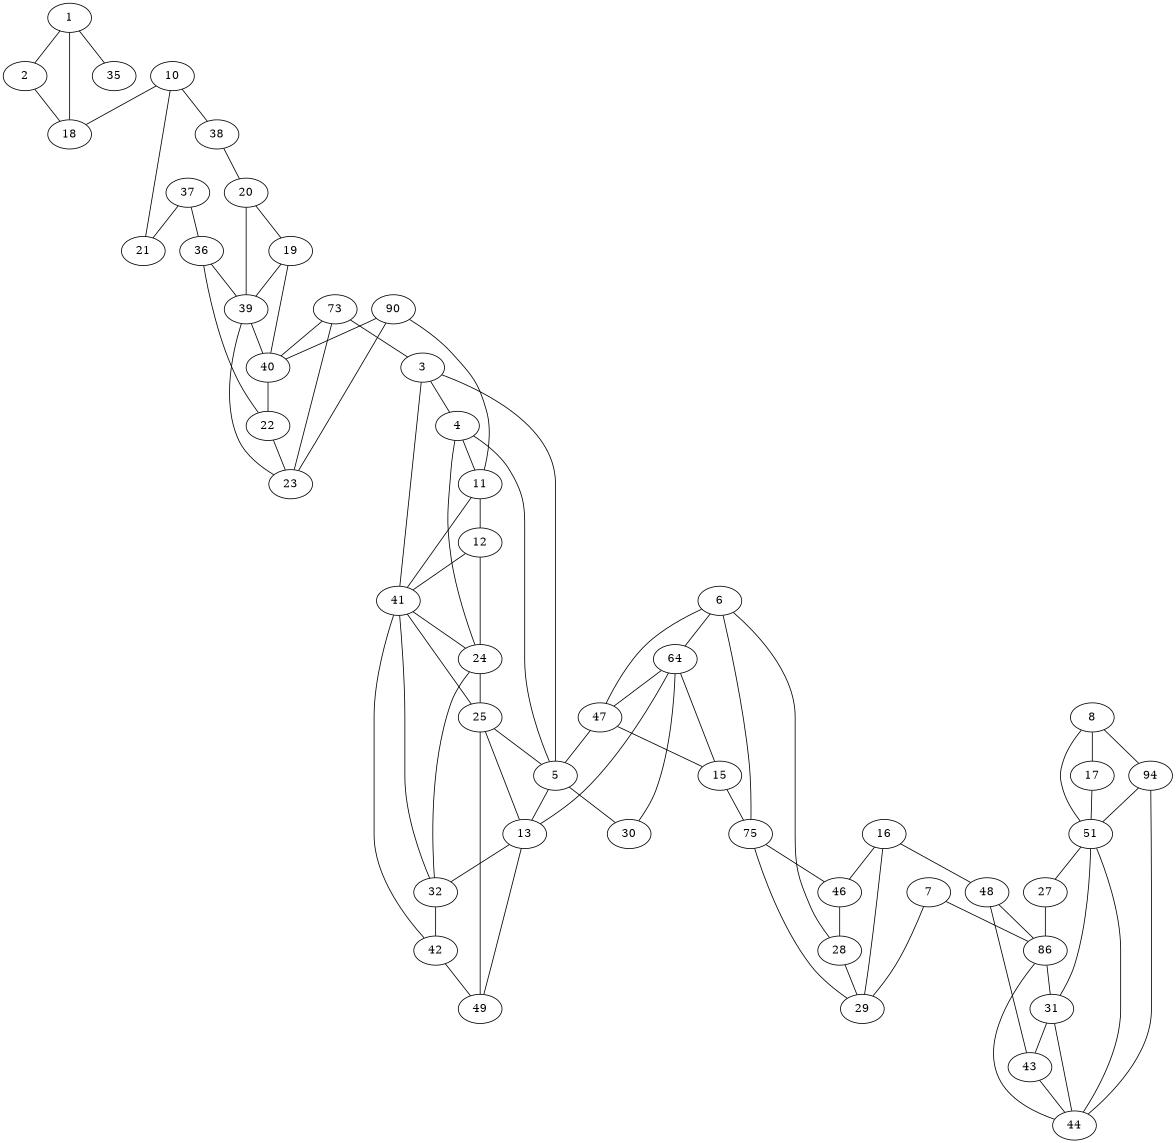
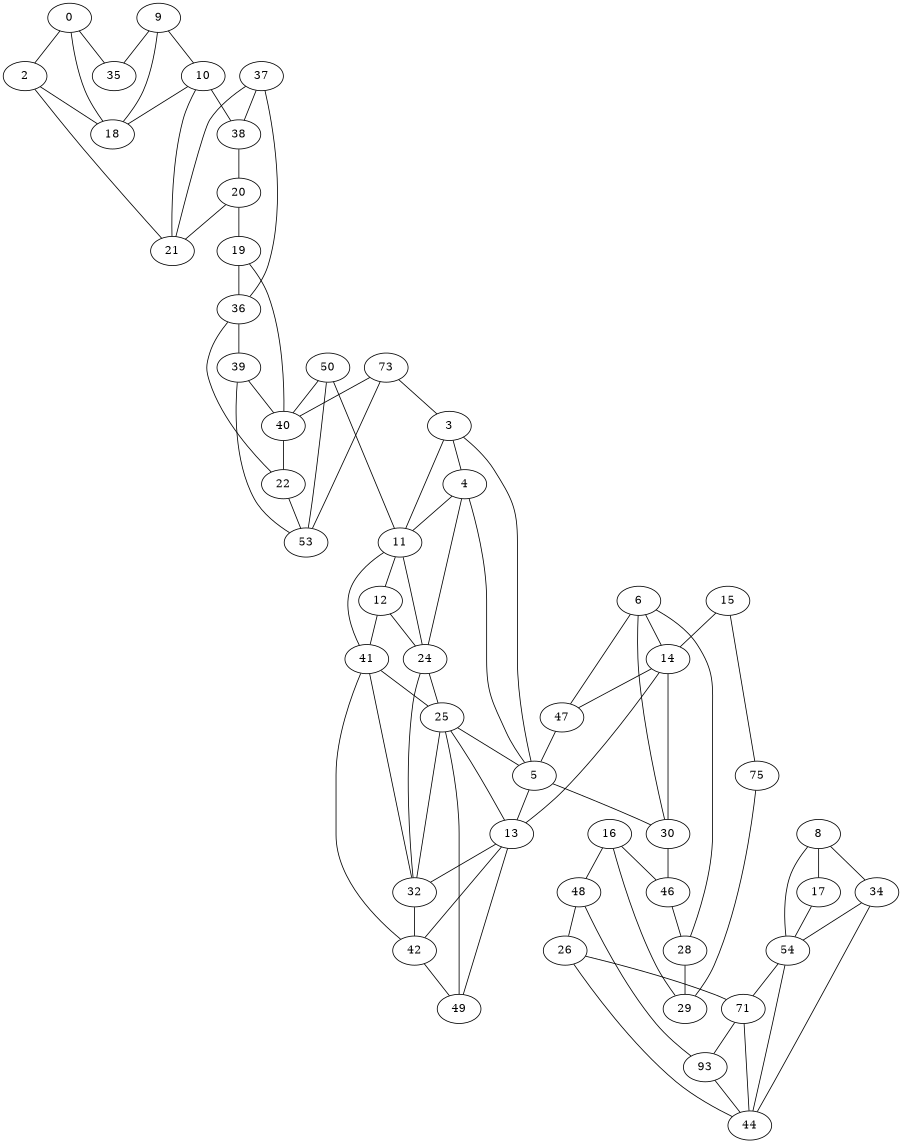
(70, 18) -> (70, 18)
none -> (159, 18)
none -> (250, 105)
none -> (97, 165)
(246, 251) -> (206, 222)
(268, 280) -> (239, 280)
(394, 309) -> (328, 368)
(291, 484) -> (306, 543)
(411, 484) -> (425, 484)
(439, 630) -> (413, 601)
(675, 659) -> (668, 659)
(743, 717) -> (644, 718)
(660, 747) -> none
(1151, 776) -> (877, 892)
none -> (428, 805)
(1091, 834) -> (788, 951)
(791, 860) -> (668, 863)
none -> (465, 890)
(929, 892) -> none
(1045, 892) -> none
(1045, 951) -> (565, 951)
(1052, 1009) -> (743, 1009)
(1030, 1067) -> (705, 1067)
